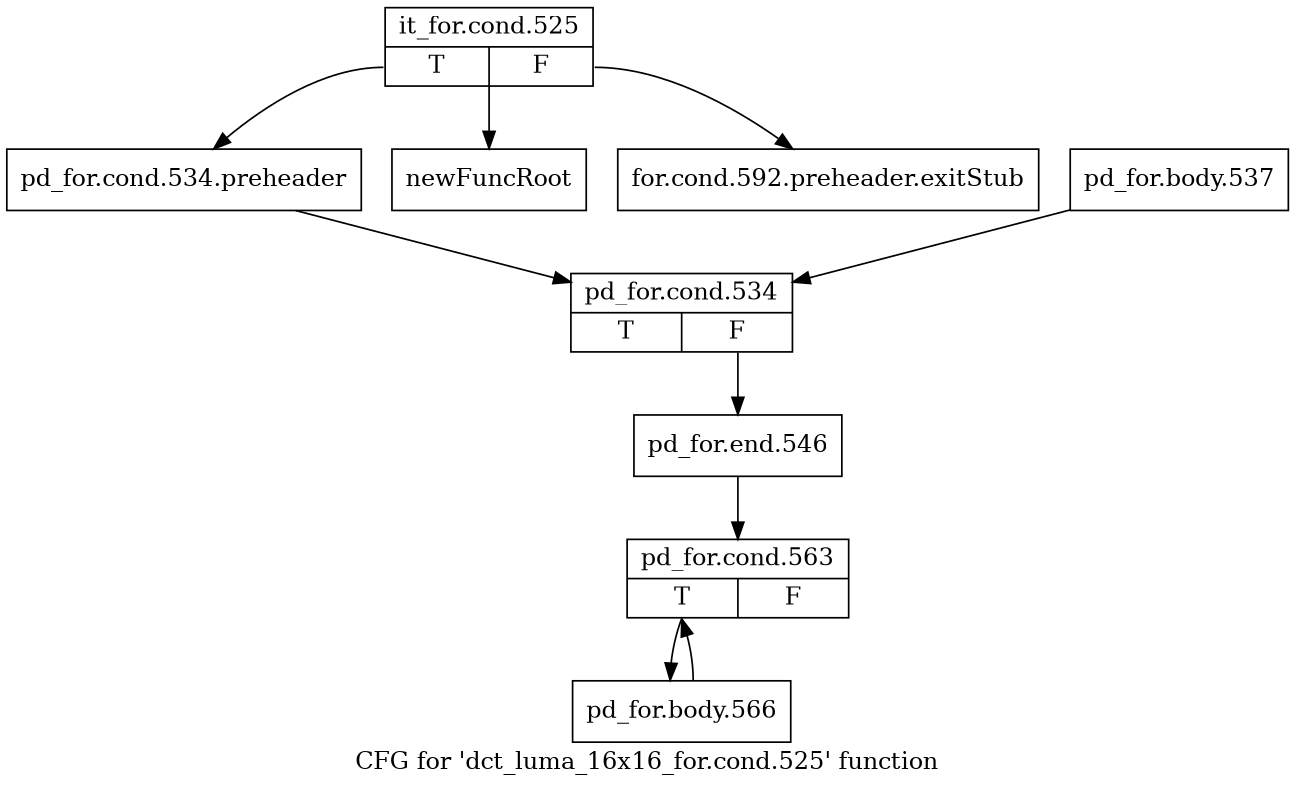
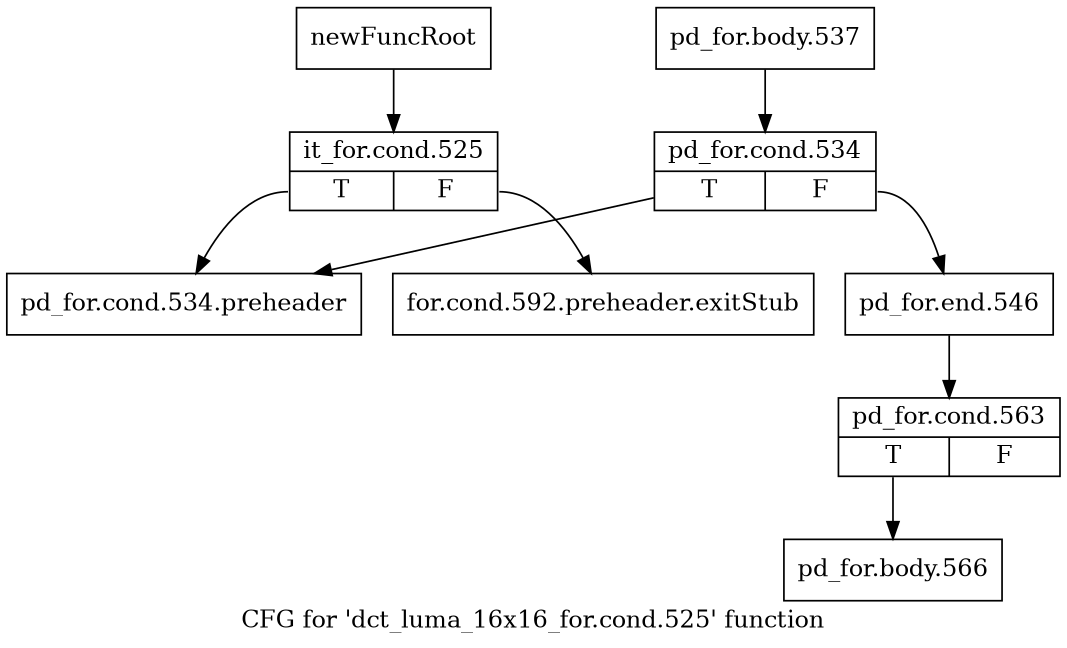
(489, 109) -> (394, 92)
(425, 244) -> (493, 234)
(692, 658) -> none
